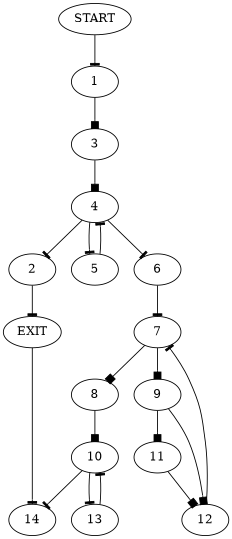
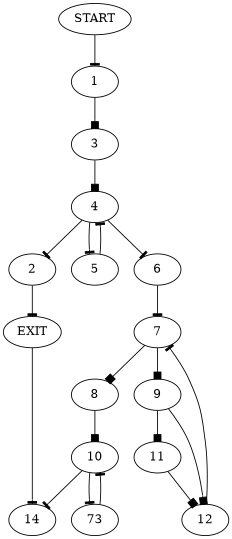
(95, 520) -> (95, 520)
